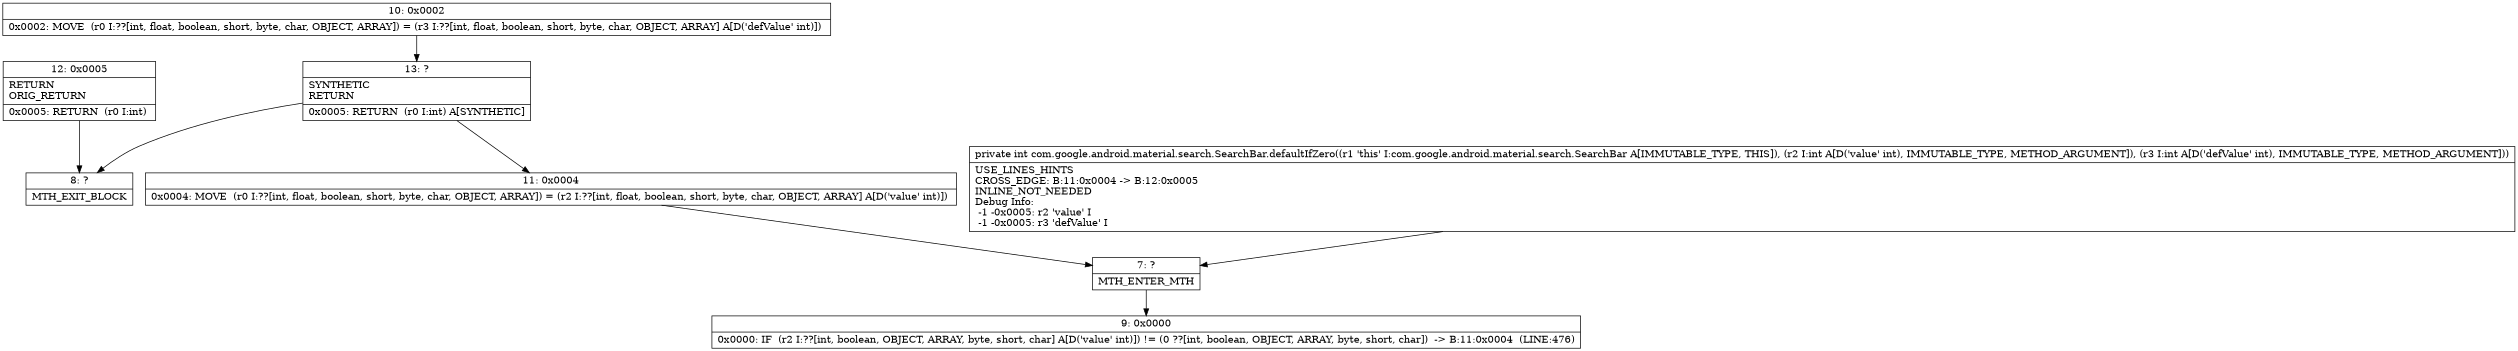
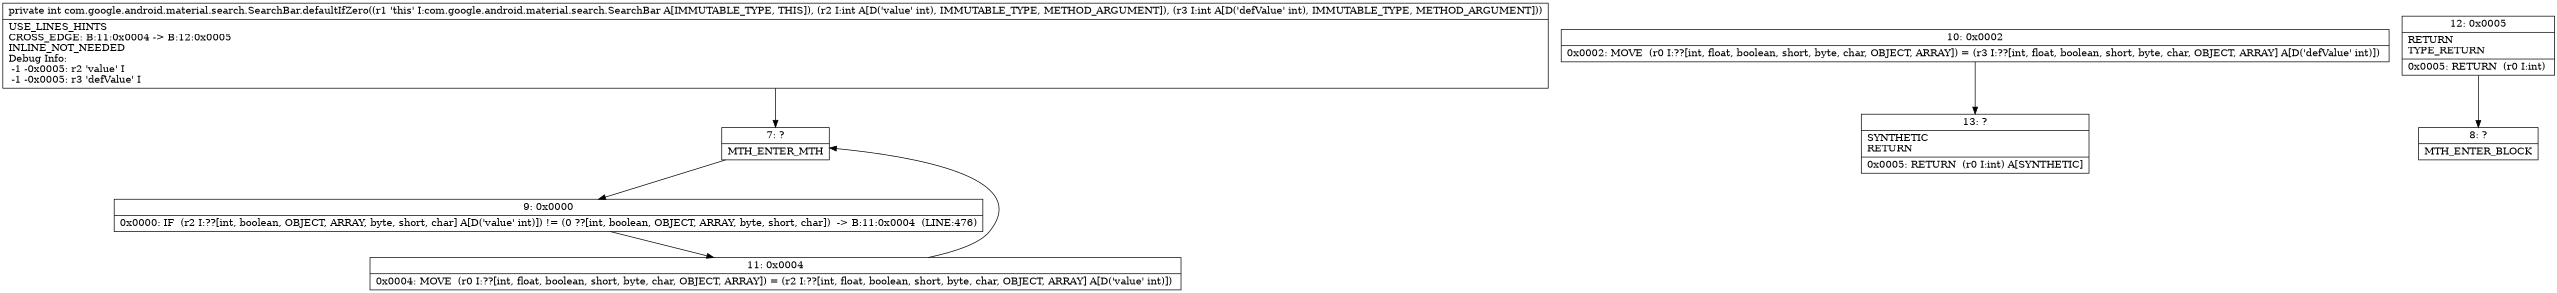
(47, 96) -> (2446, 51)
(199, 125) -> none
(490, 145) -> (659, 244)
(79, 197) -> (2478, 151)
